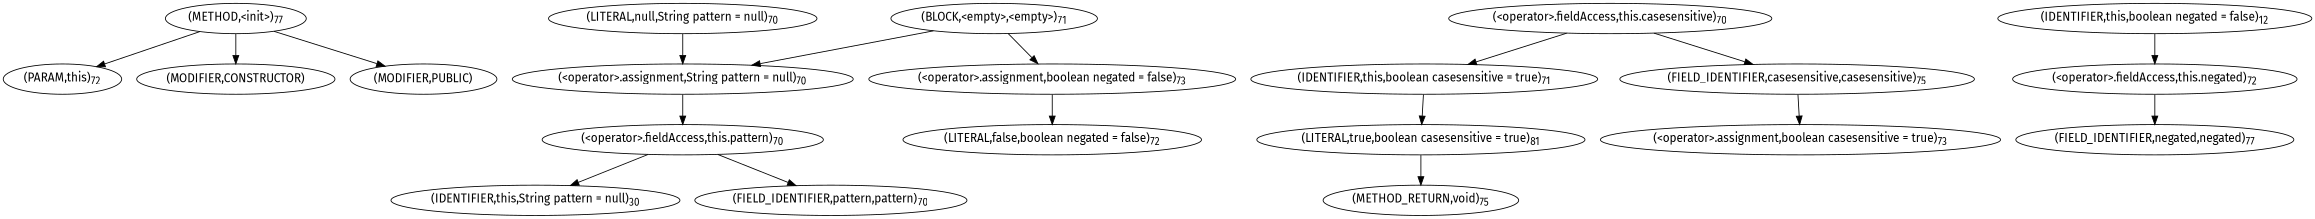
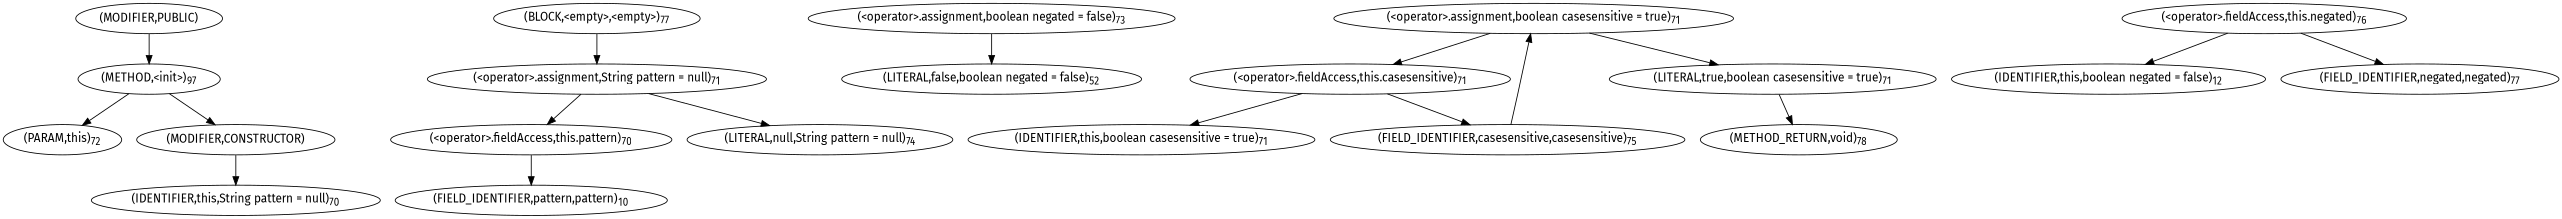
(279, 17) -> (192, 78)
(774, 17) -> (911, 138)
(1062, 17) -> (665, 17)
(1722, 17) -> (1462, 78)
(683, 45) -> (705, 109)
(2155, 45) -> (2191, 47)
(1020, 46) -> none
(325, 47) -> (149, 45)
none -> (1446, 48)
(802, 78) -> (716, 78)
(2252, 78) -> (2362, 17)
(1423, 105) -> (1650, 48)
(1155, 138) -> (1095, 78)
(1535, 138) -> (1887, 78)
(1943, 138) -> (1676, 17)
(613, 168) -> (236, 166)
(634, 199) -> (335, 199)
(923, 199) -> (624, 199)
(1484, 199) -> (1862, 138)
